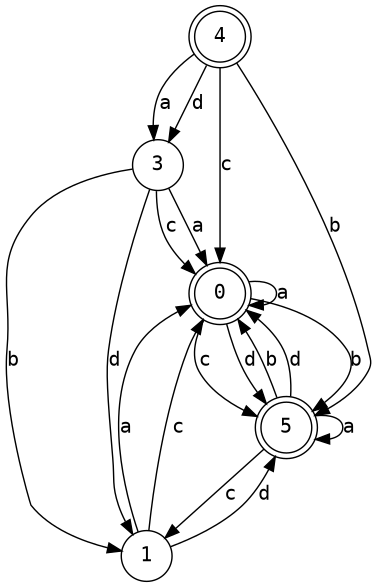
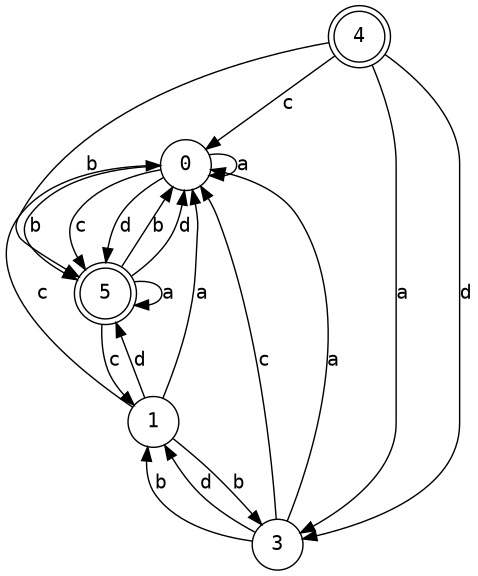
(220, 294) -> (186, 165)
none -> (214, 474)
